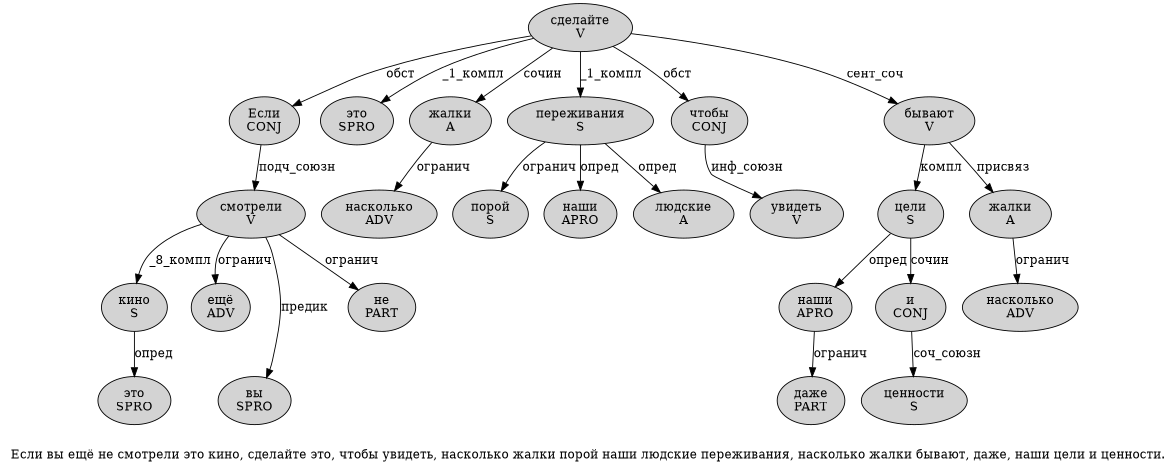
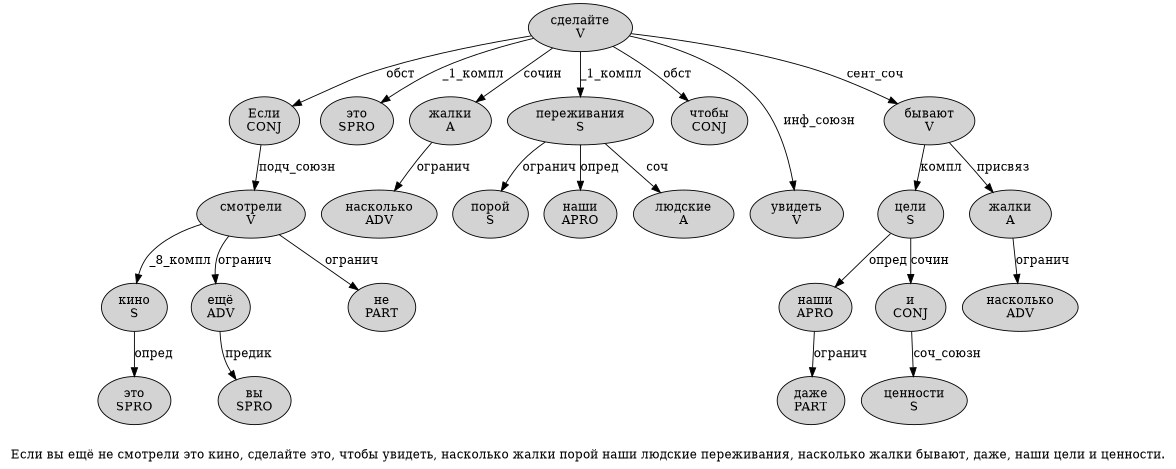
(657, 167) -> (657, 167)
(718, 178) -> (737, 81)
(280, 303) -> (223, 352)
